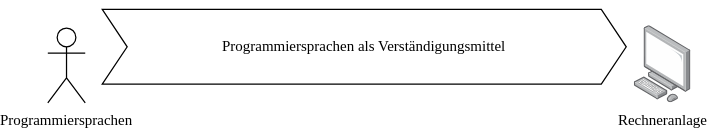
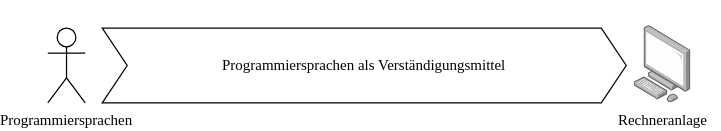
(364, 47) -> (364, 66)
